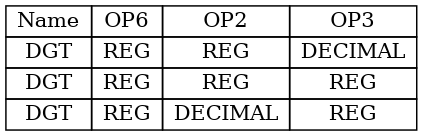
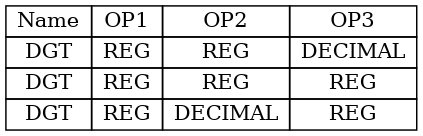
(127, 21) -> (127, 21)
